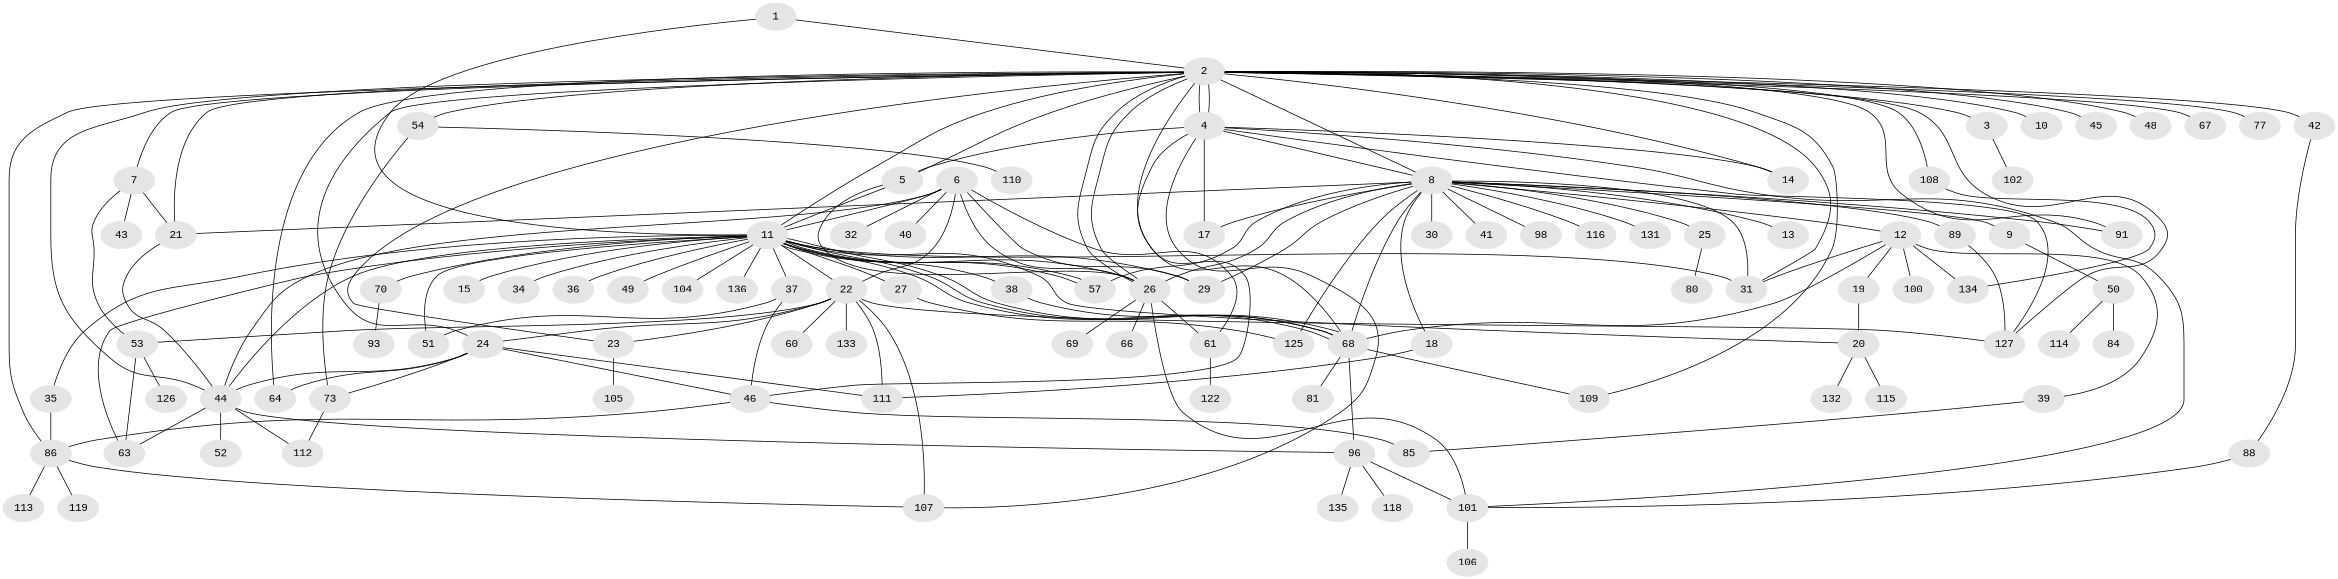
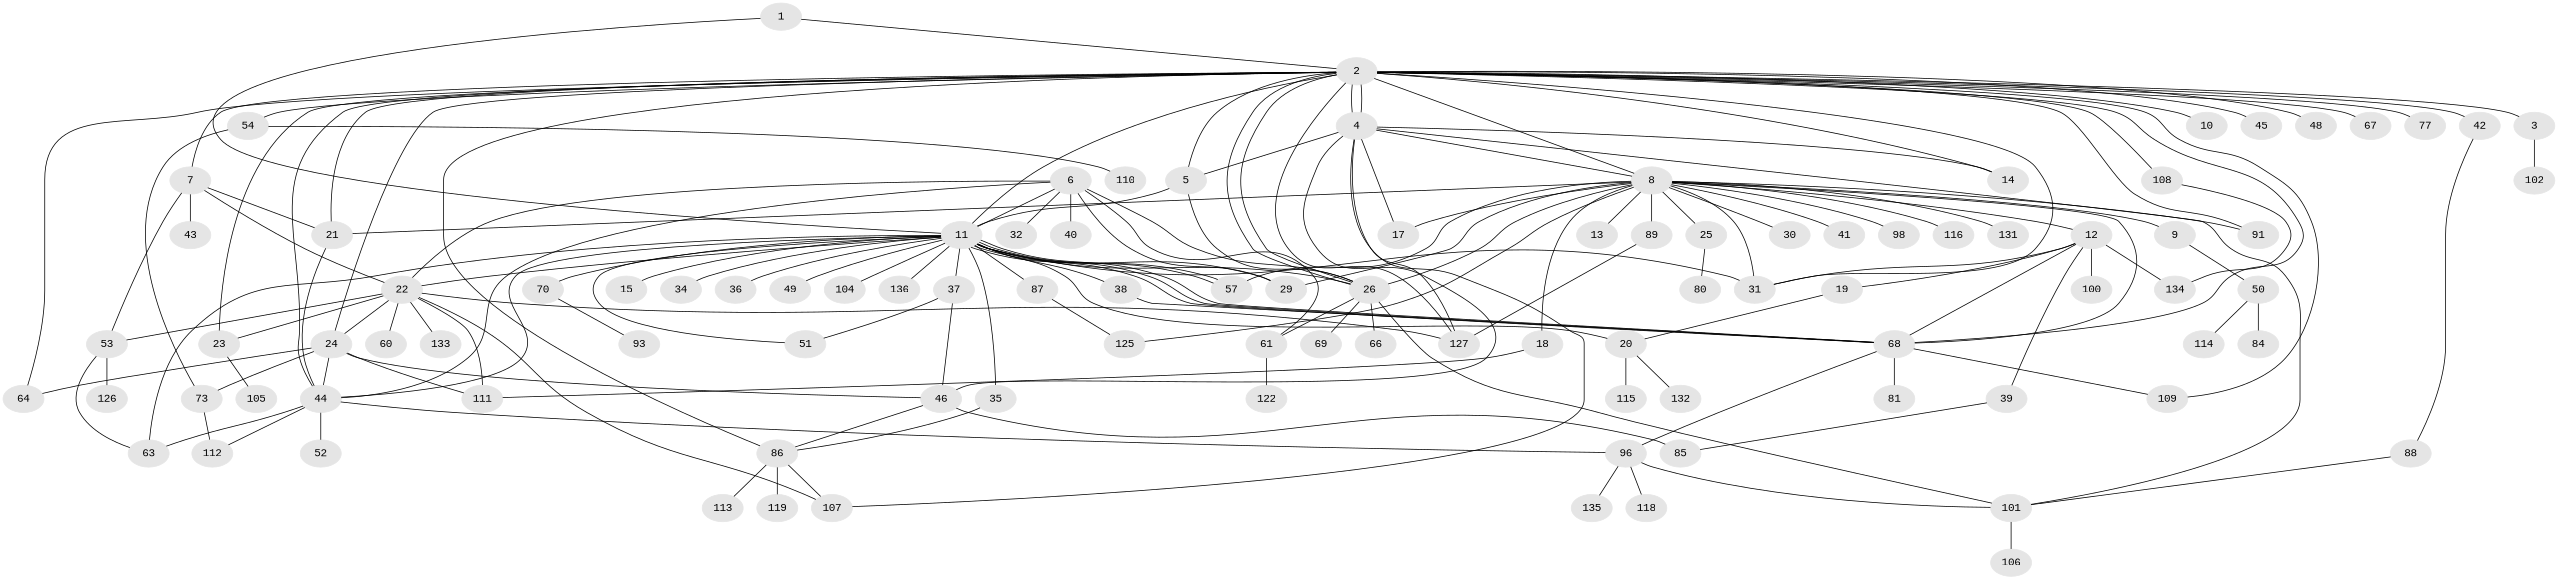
none -> (287, 240)
(901, 290) -> (1037, 290)
